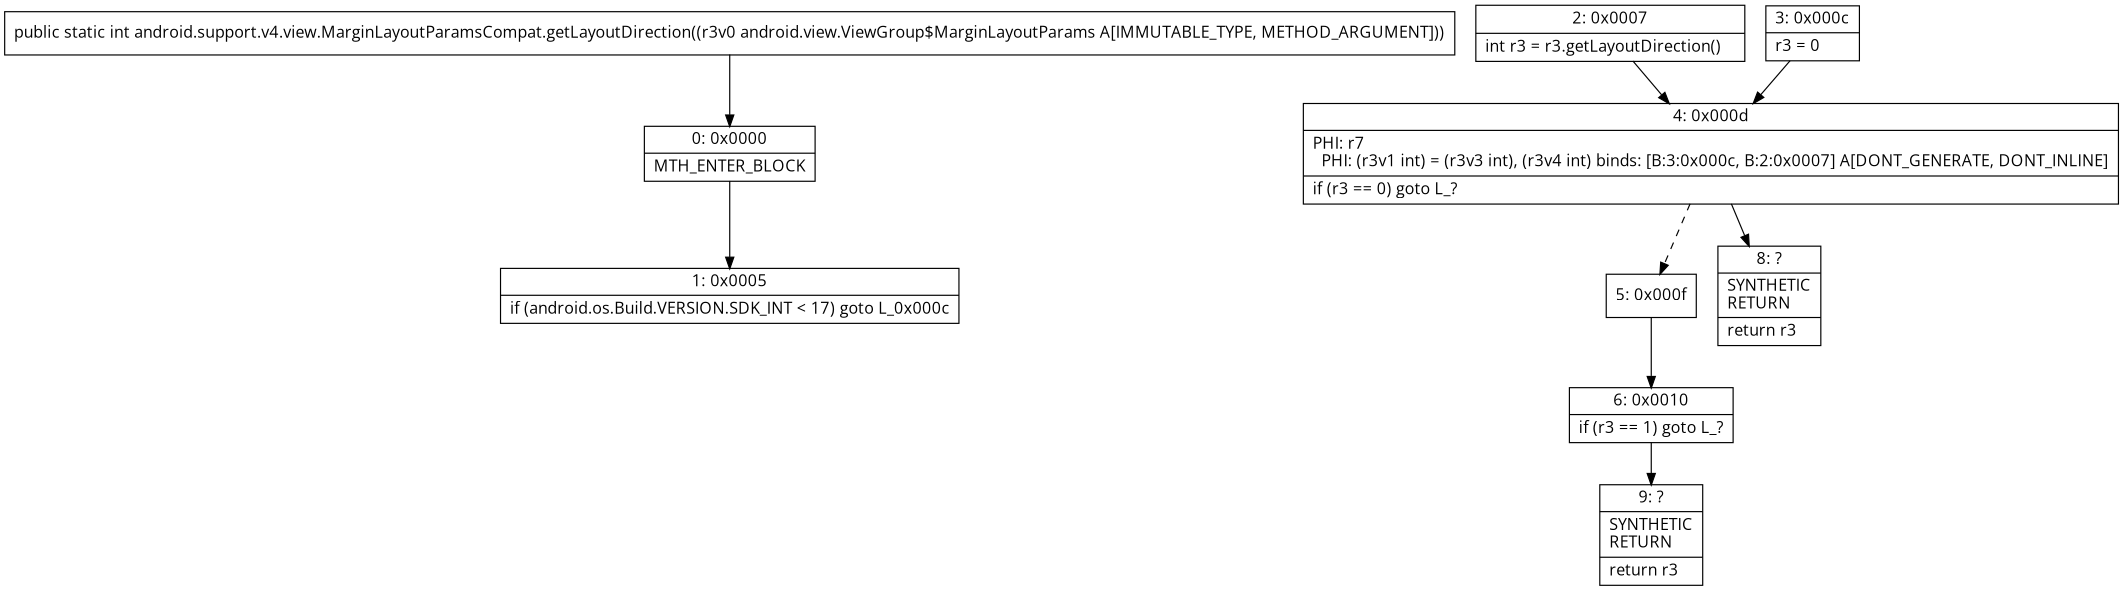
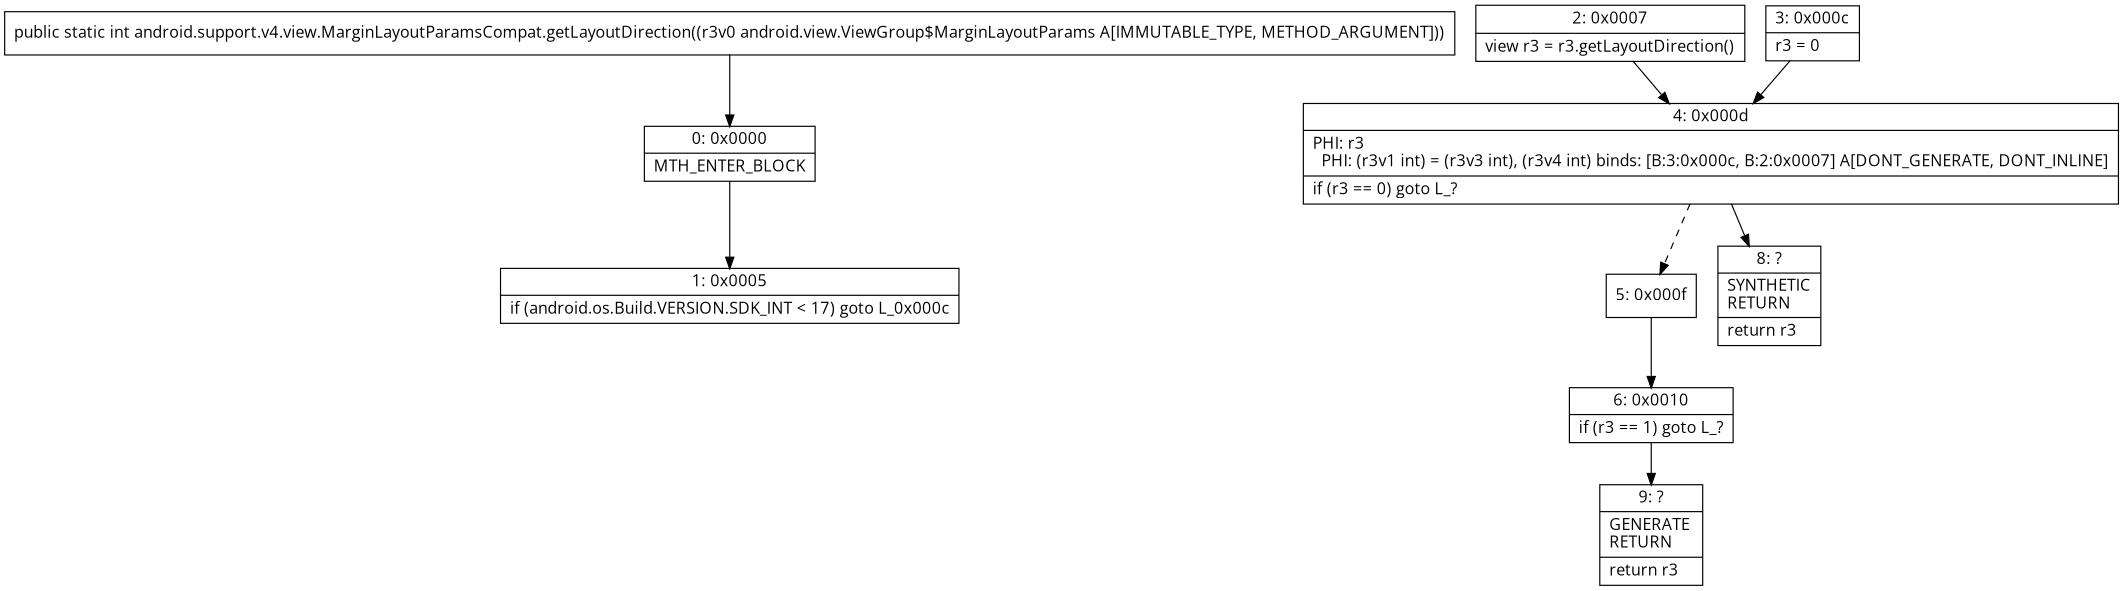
(1603, 47) -> (1610, 47)
(1341, 144) -> (1341, 144)
(1651, 525) -> (1650, 525)
